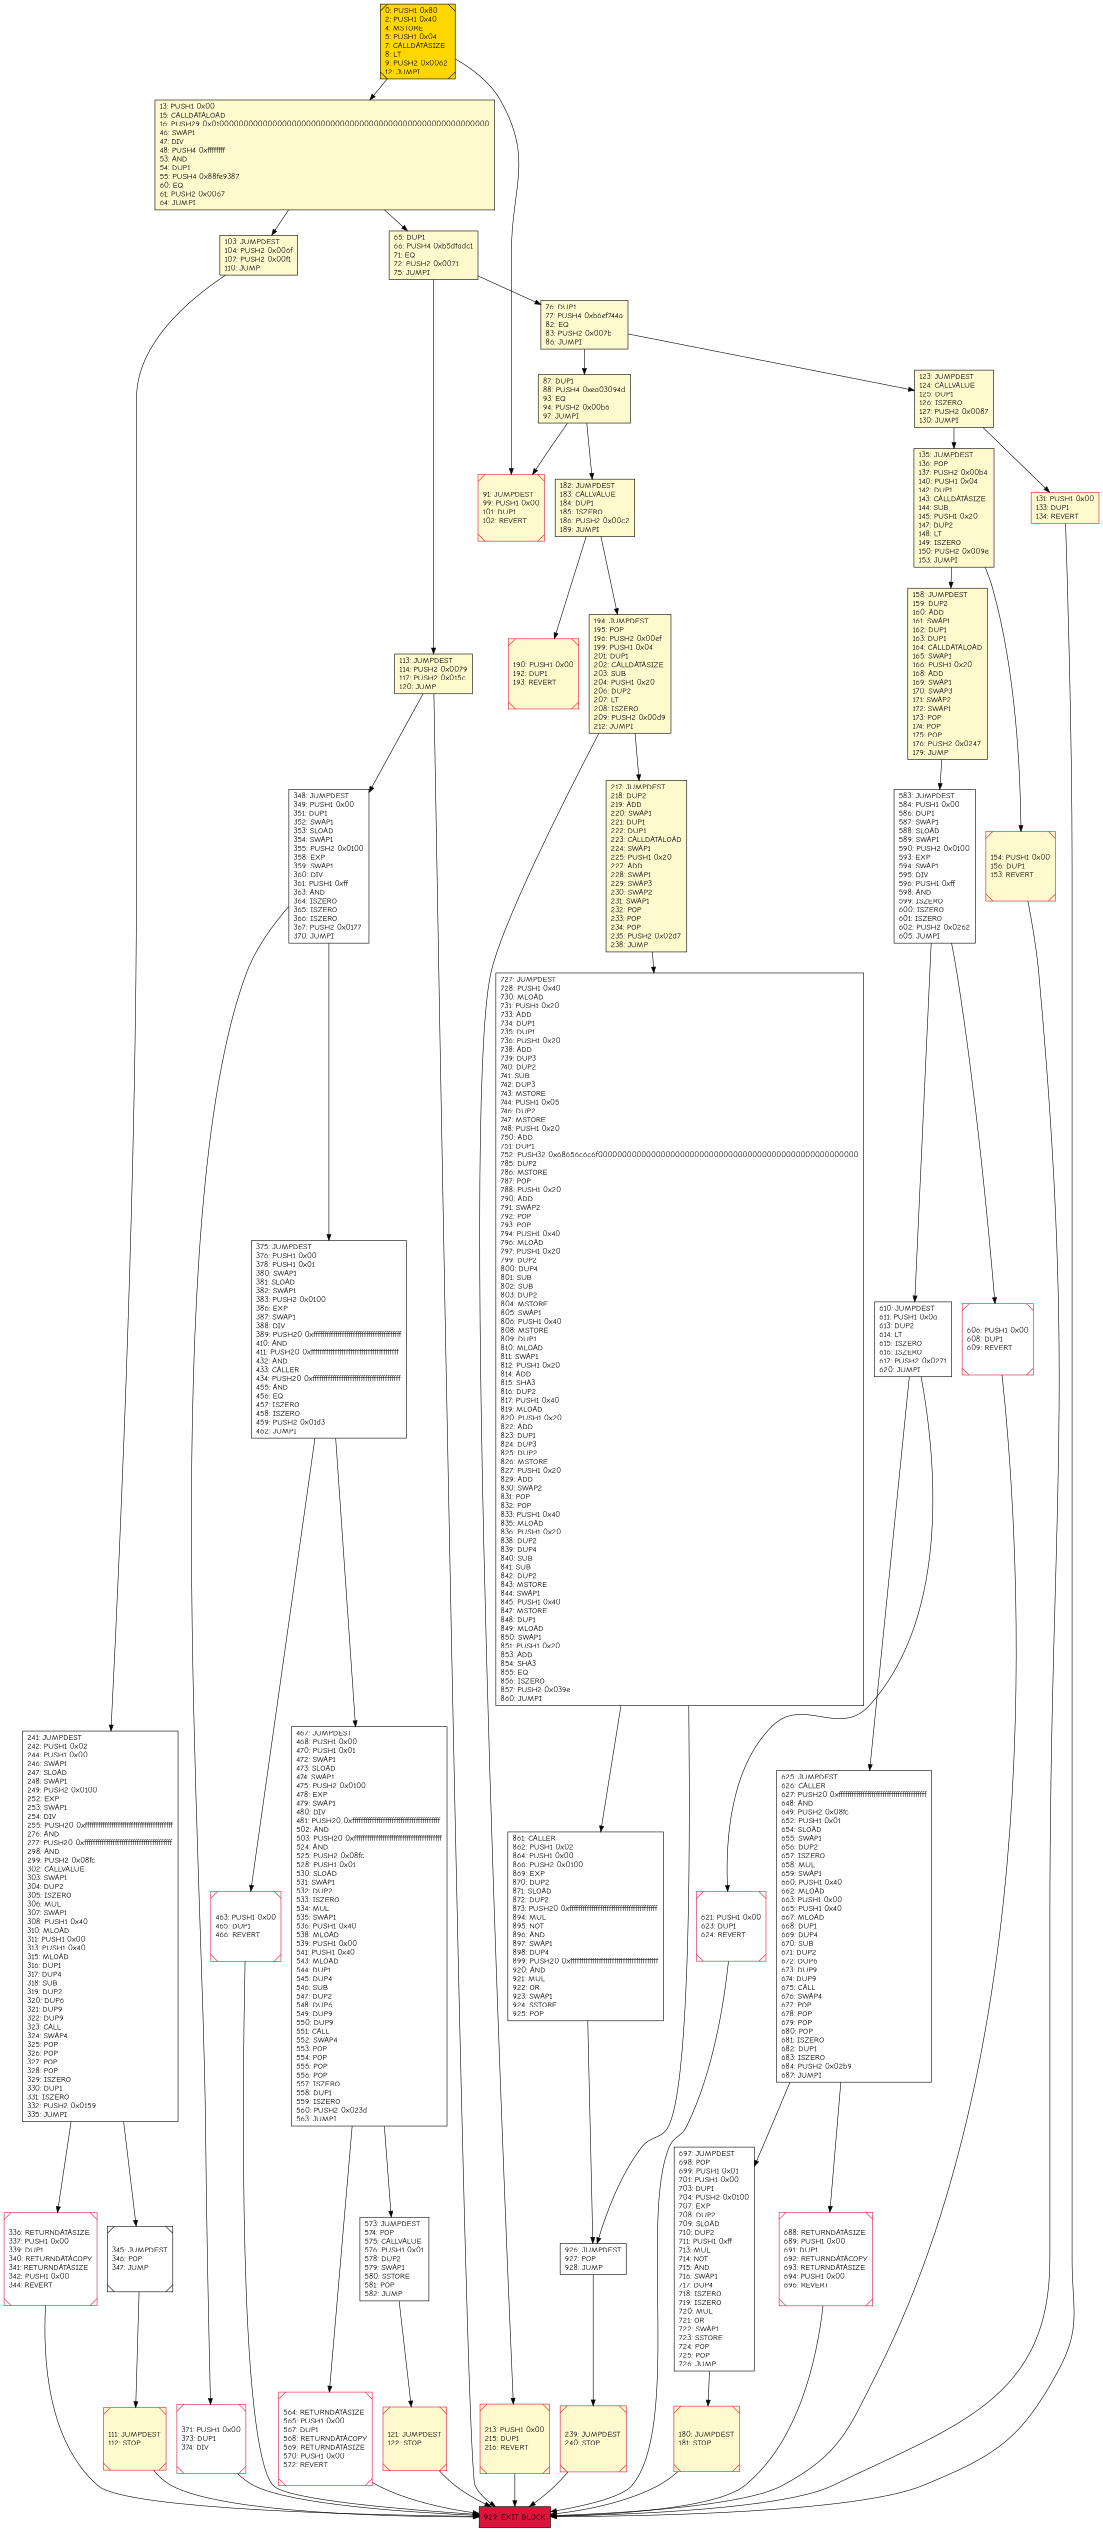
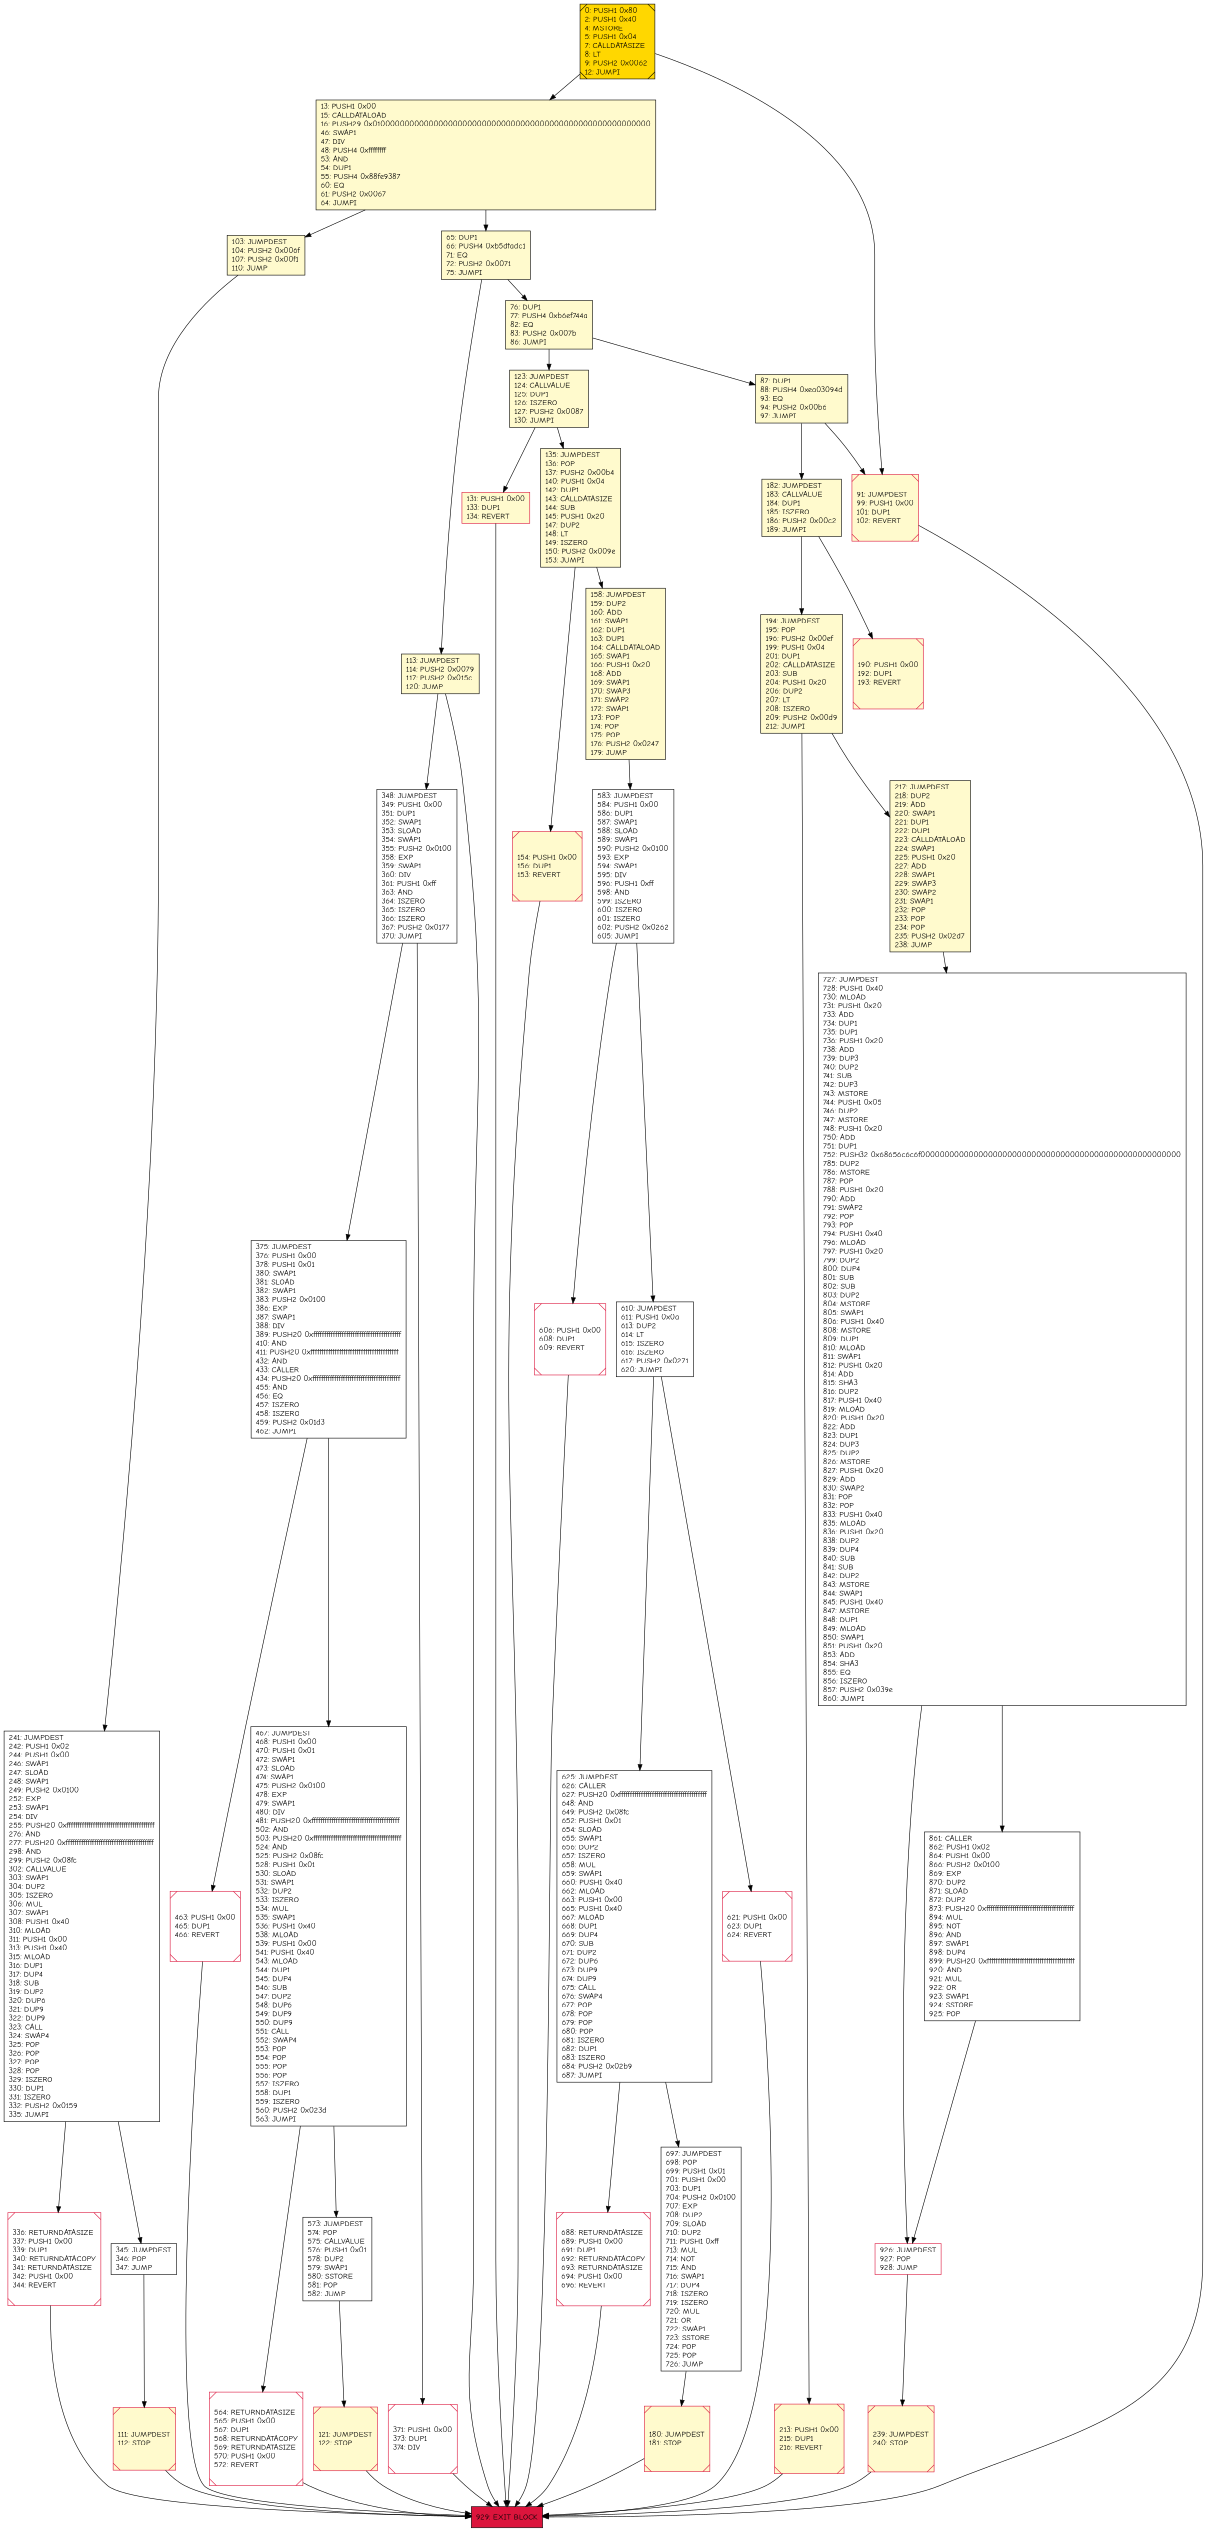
none -> (1203, 1716)
(140, 2259) -> (144, 2259)
(593, 2259) -> (908, 2259)
